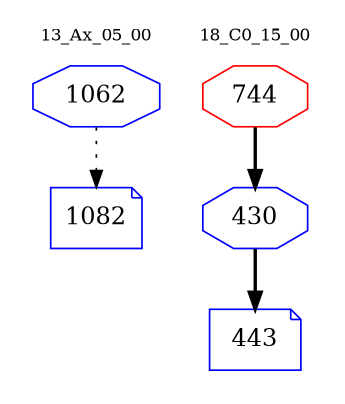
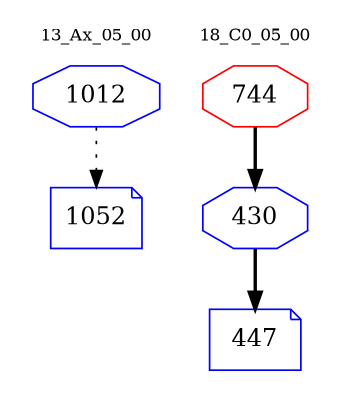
(255, 36) -> (255, 36)
(96, 96) -> (96, 96)
(96, 218) -> (96, 218)
(255, 340) -> (255, 340)
